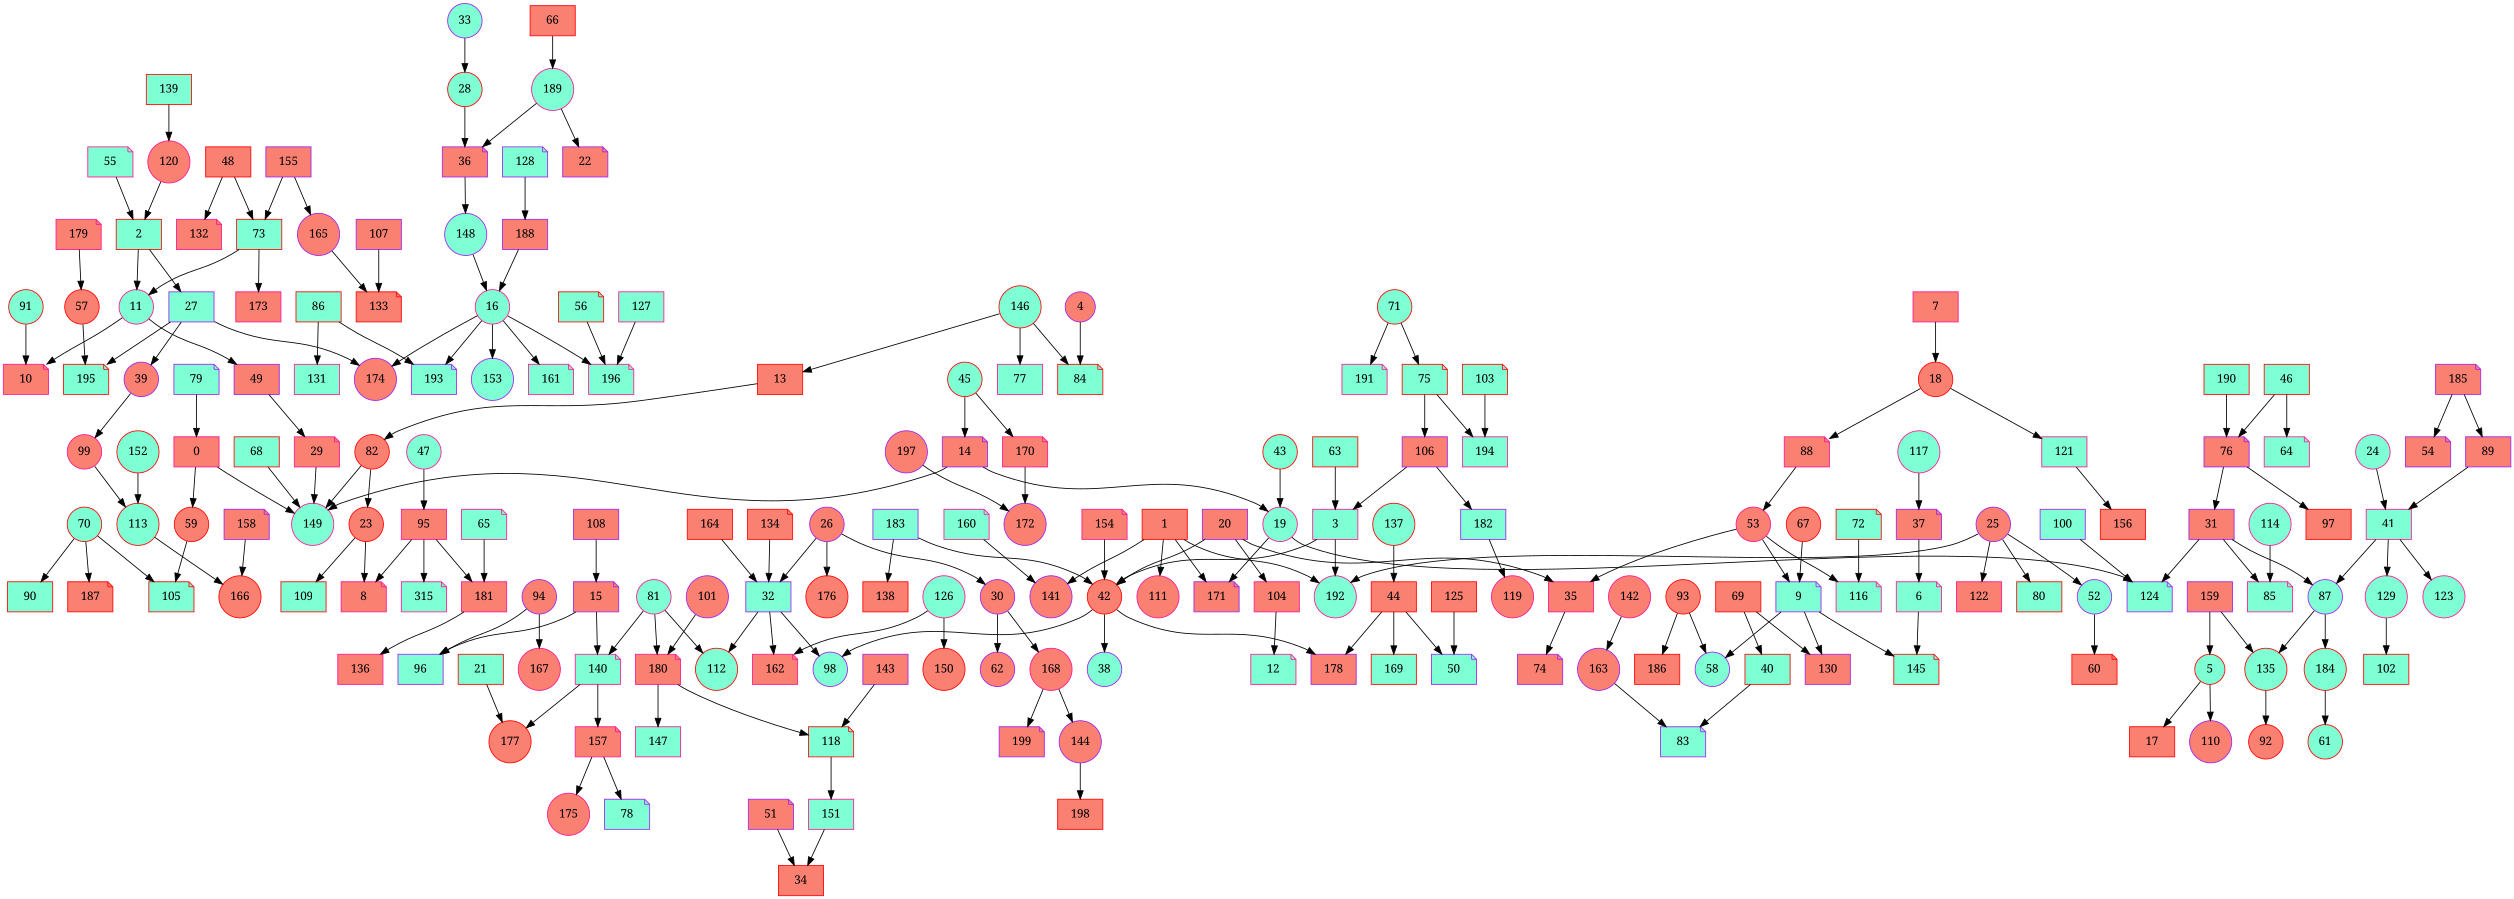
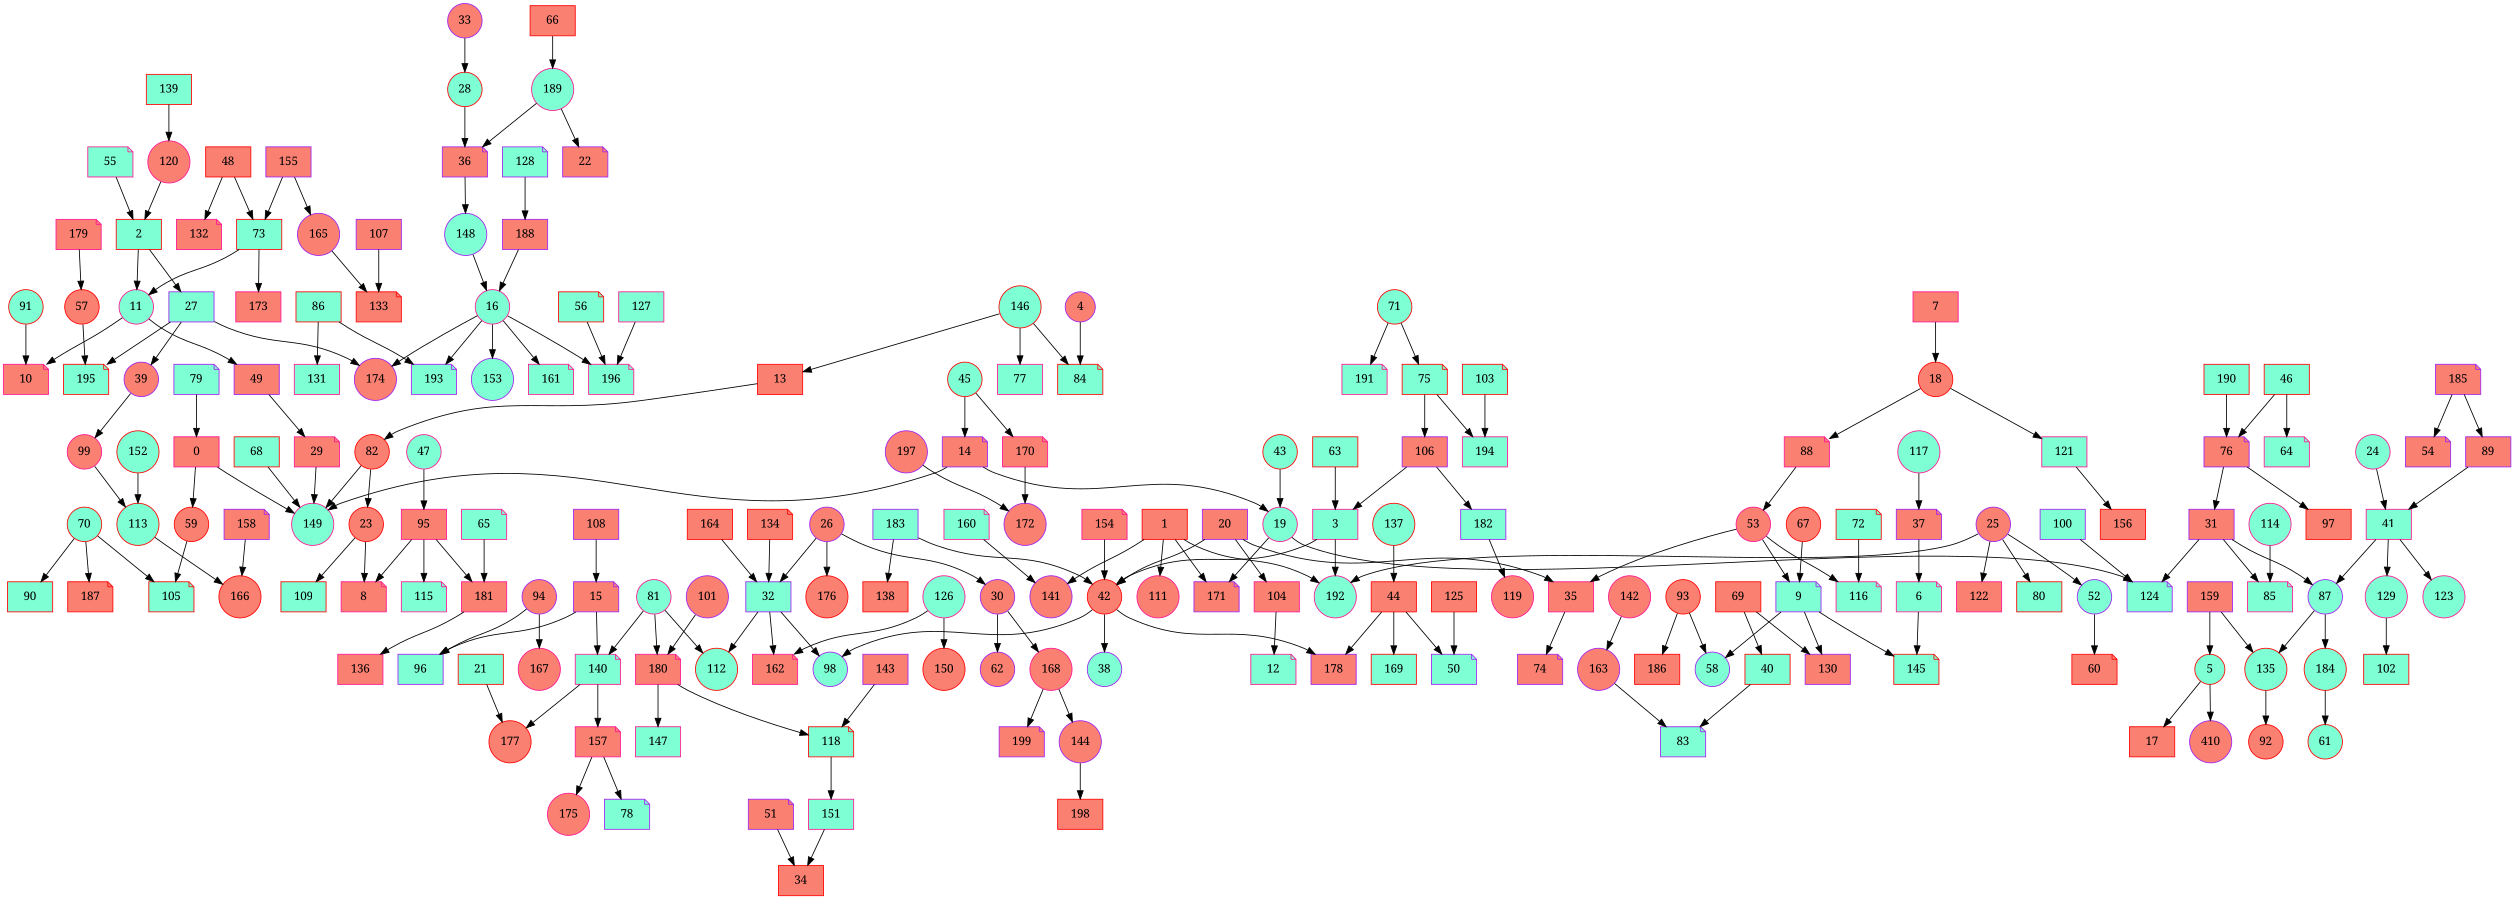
(465, 21) -> (465, 21)
(424, 597) -> (424, 597)
(2211, 742) -> (2211, 742)
